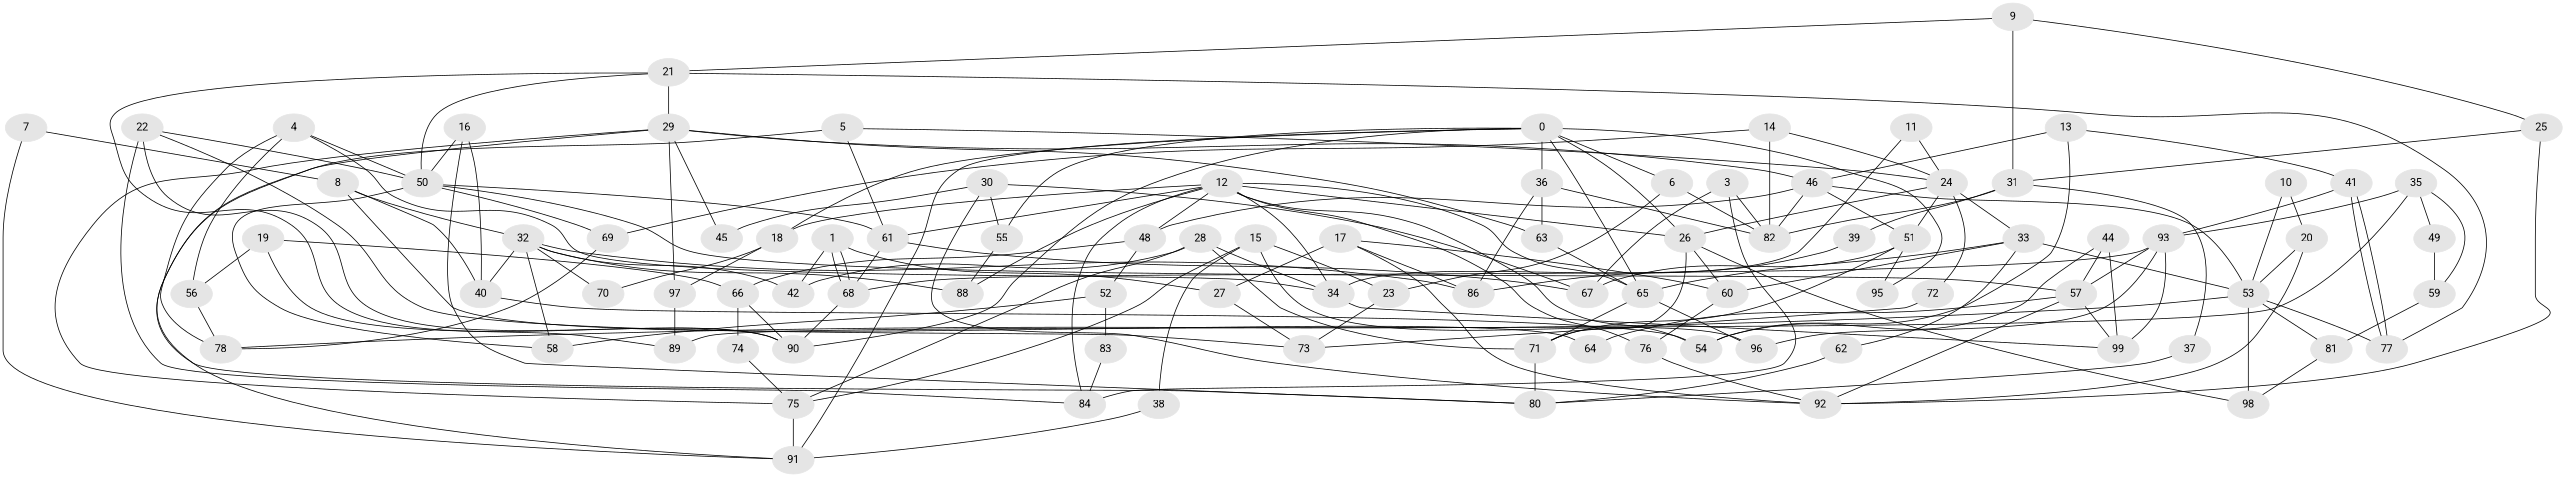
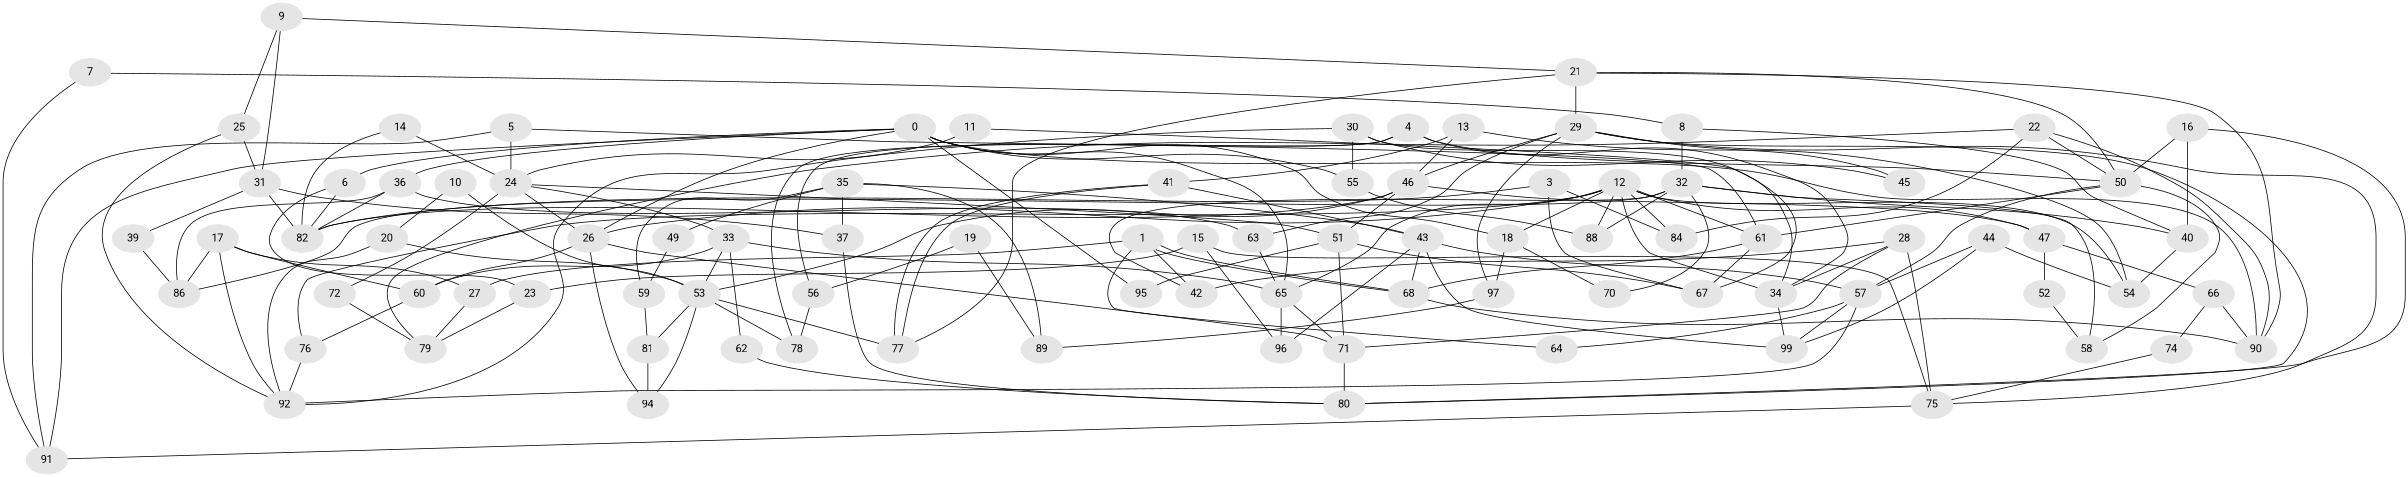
none -> (843, 205)
(608, 239) -> none
(1145, 239) -> (2044, 239)
(2164, 239) -> (1423, 239)
(503, 256) -> none
(937, 330) -> (1353, 333)
(1106, 349) -> none
(1304, 349) -> (426, 349)
(1159, 405) -> none
(2248, 405) -> (648, 405)
